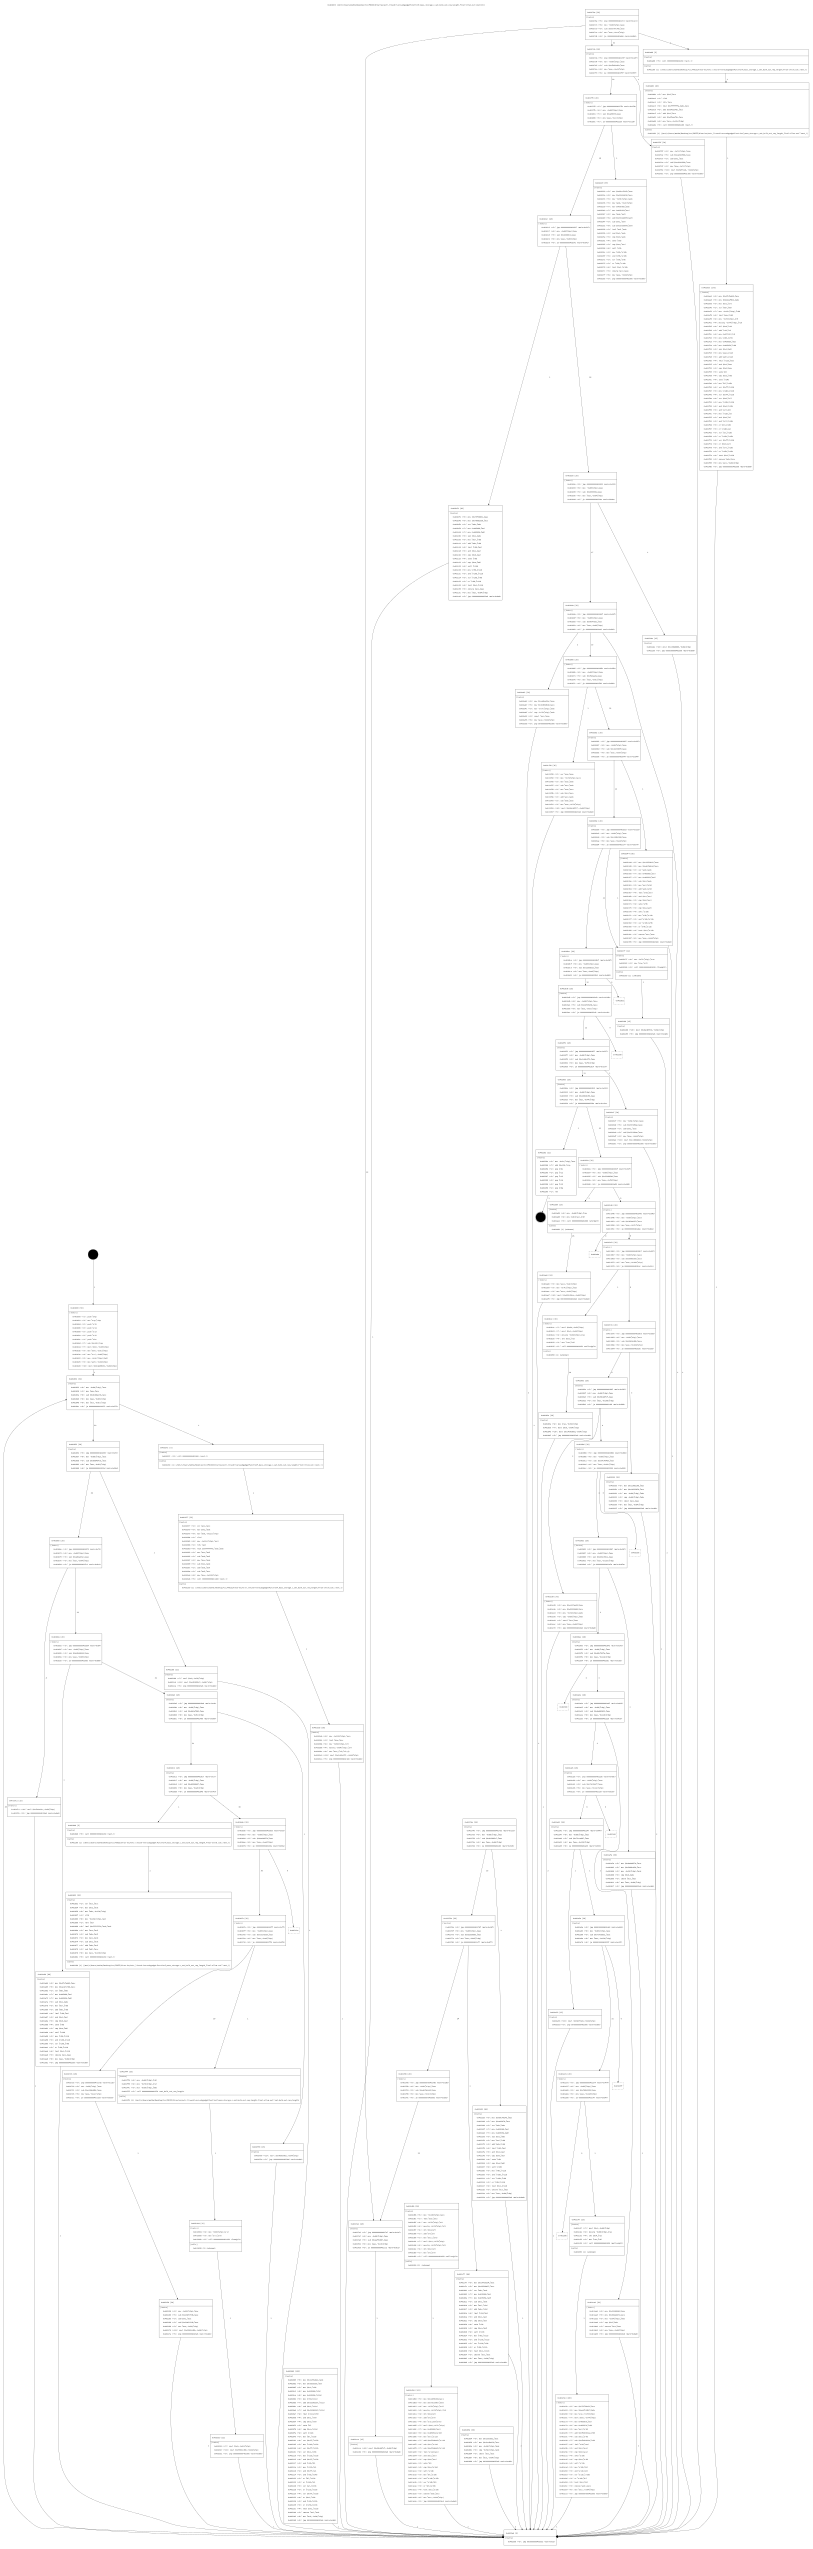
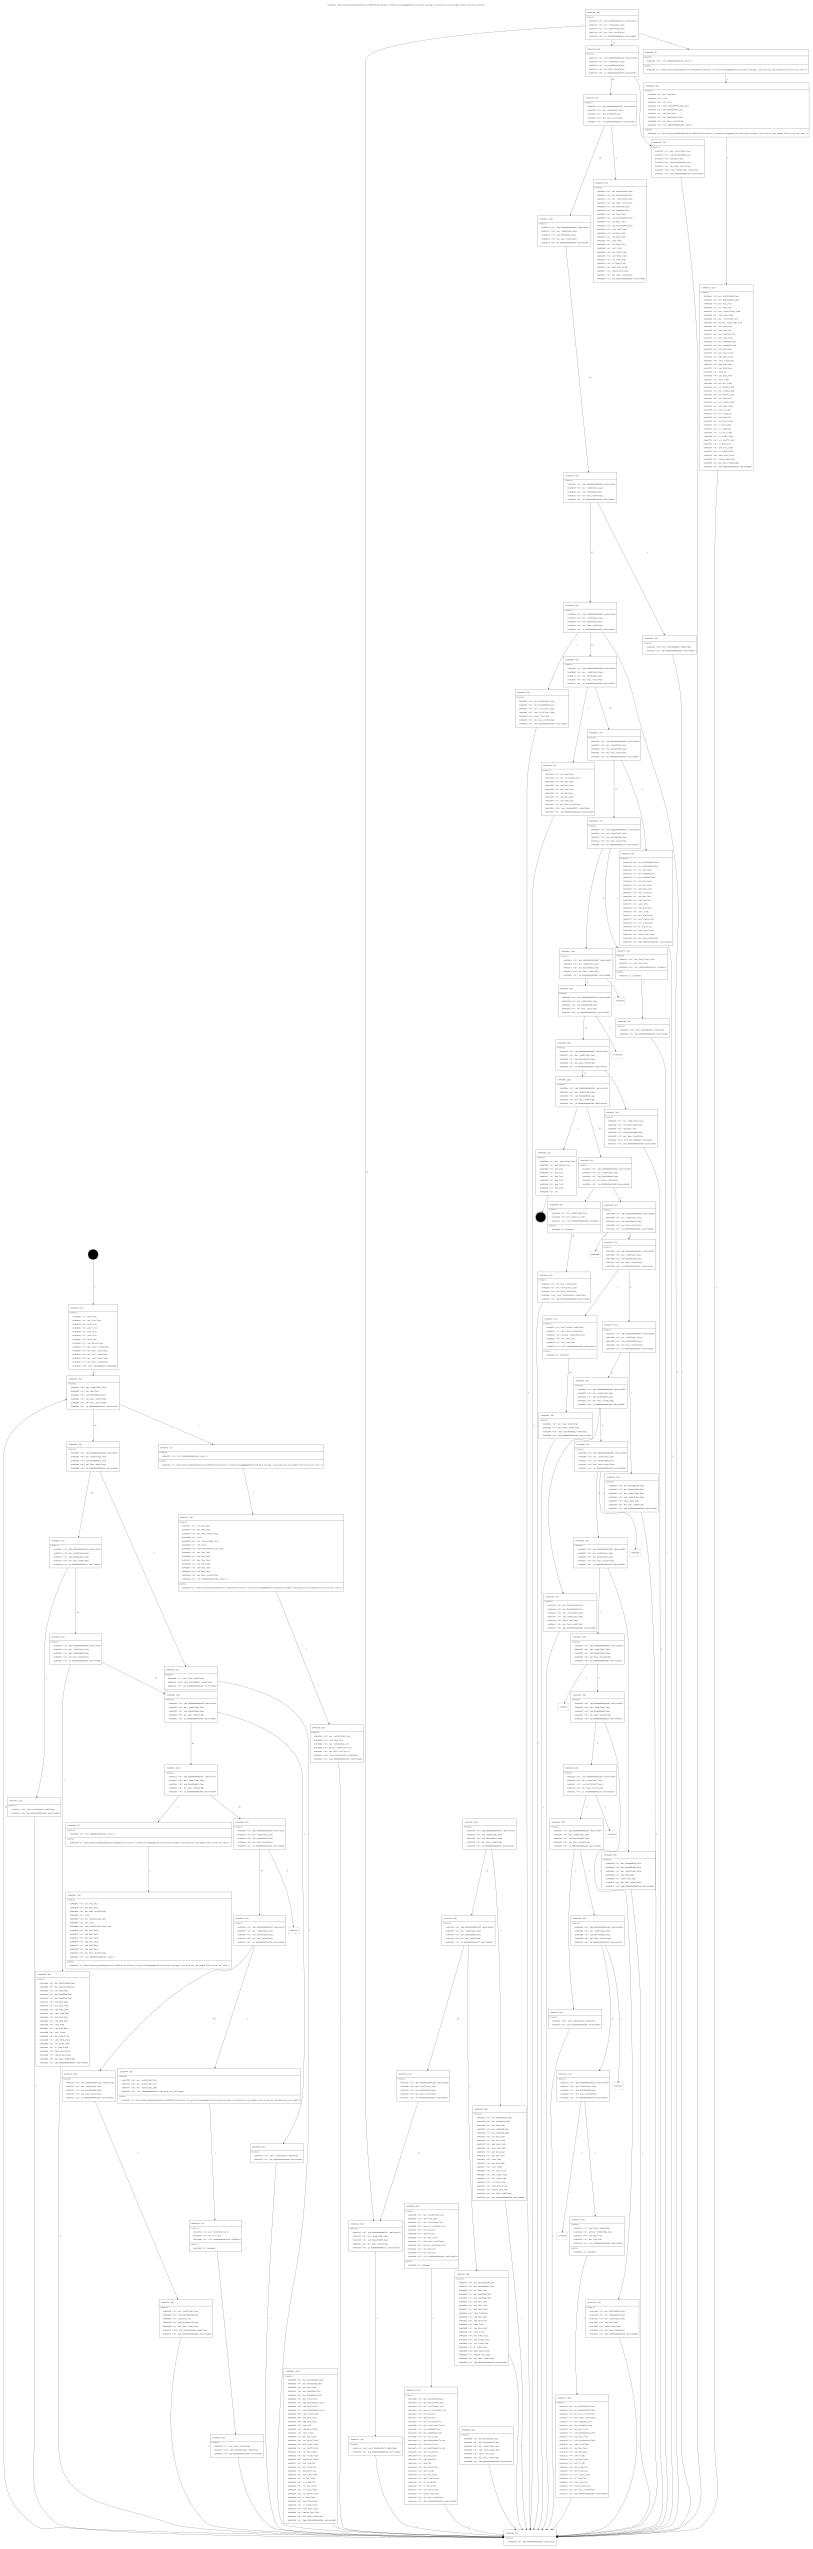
(475, 552) -> none
